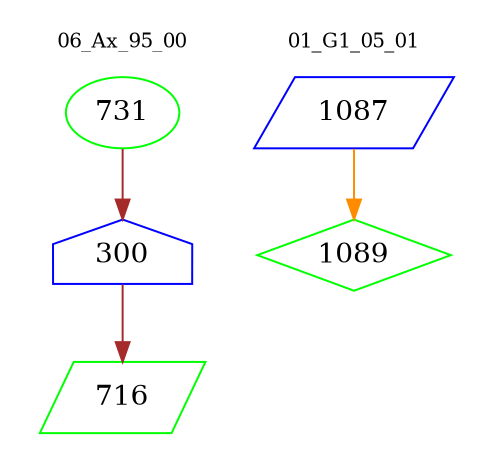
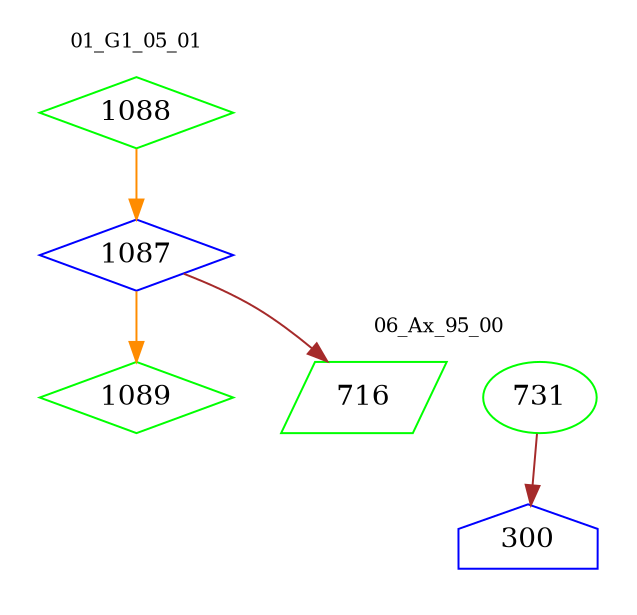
none -> (136, 113)
(354, 113) -> (136, 255)
(123, 313) -> (235, 296)
